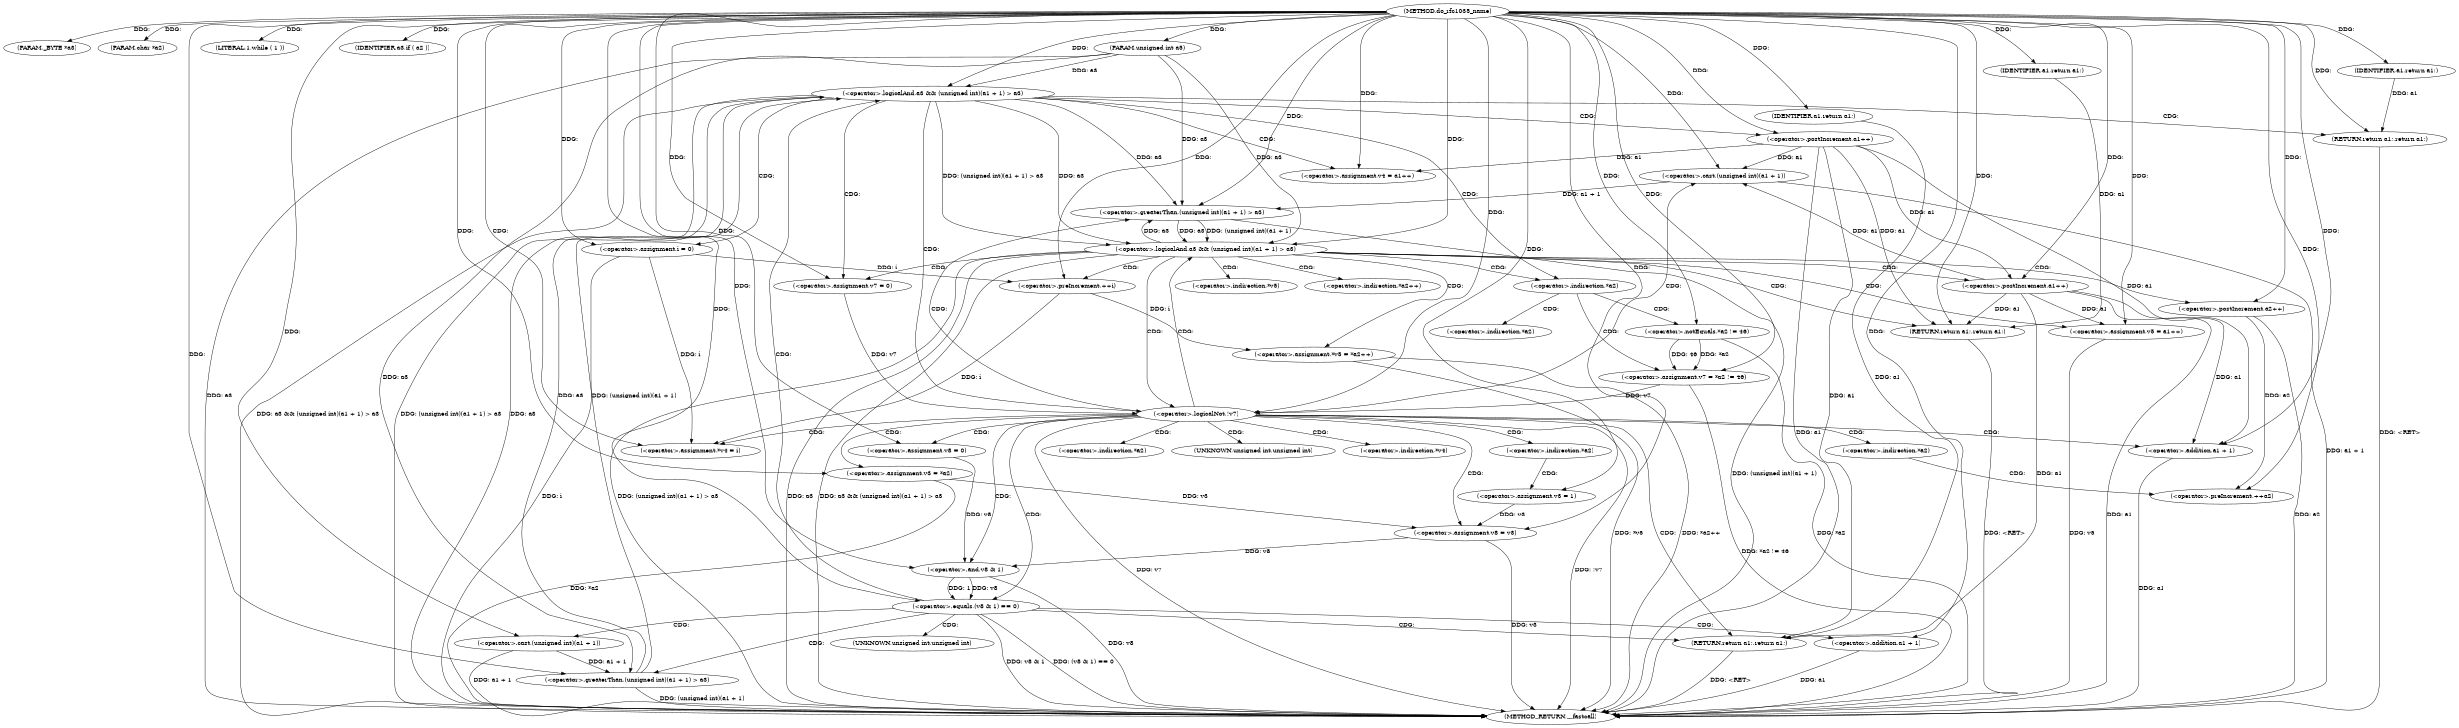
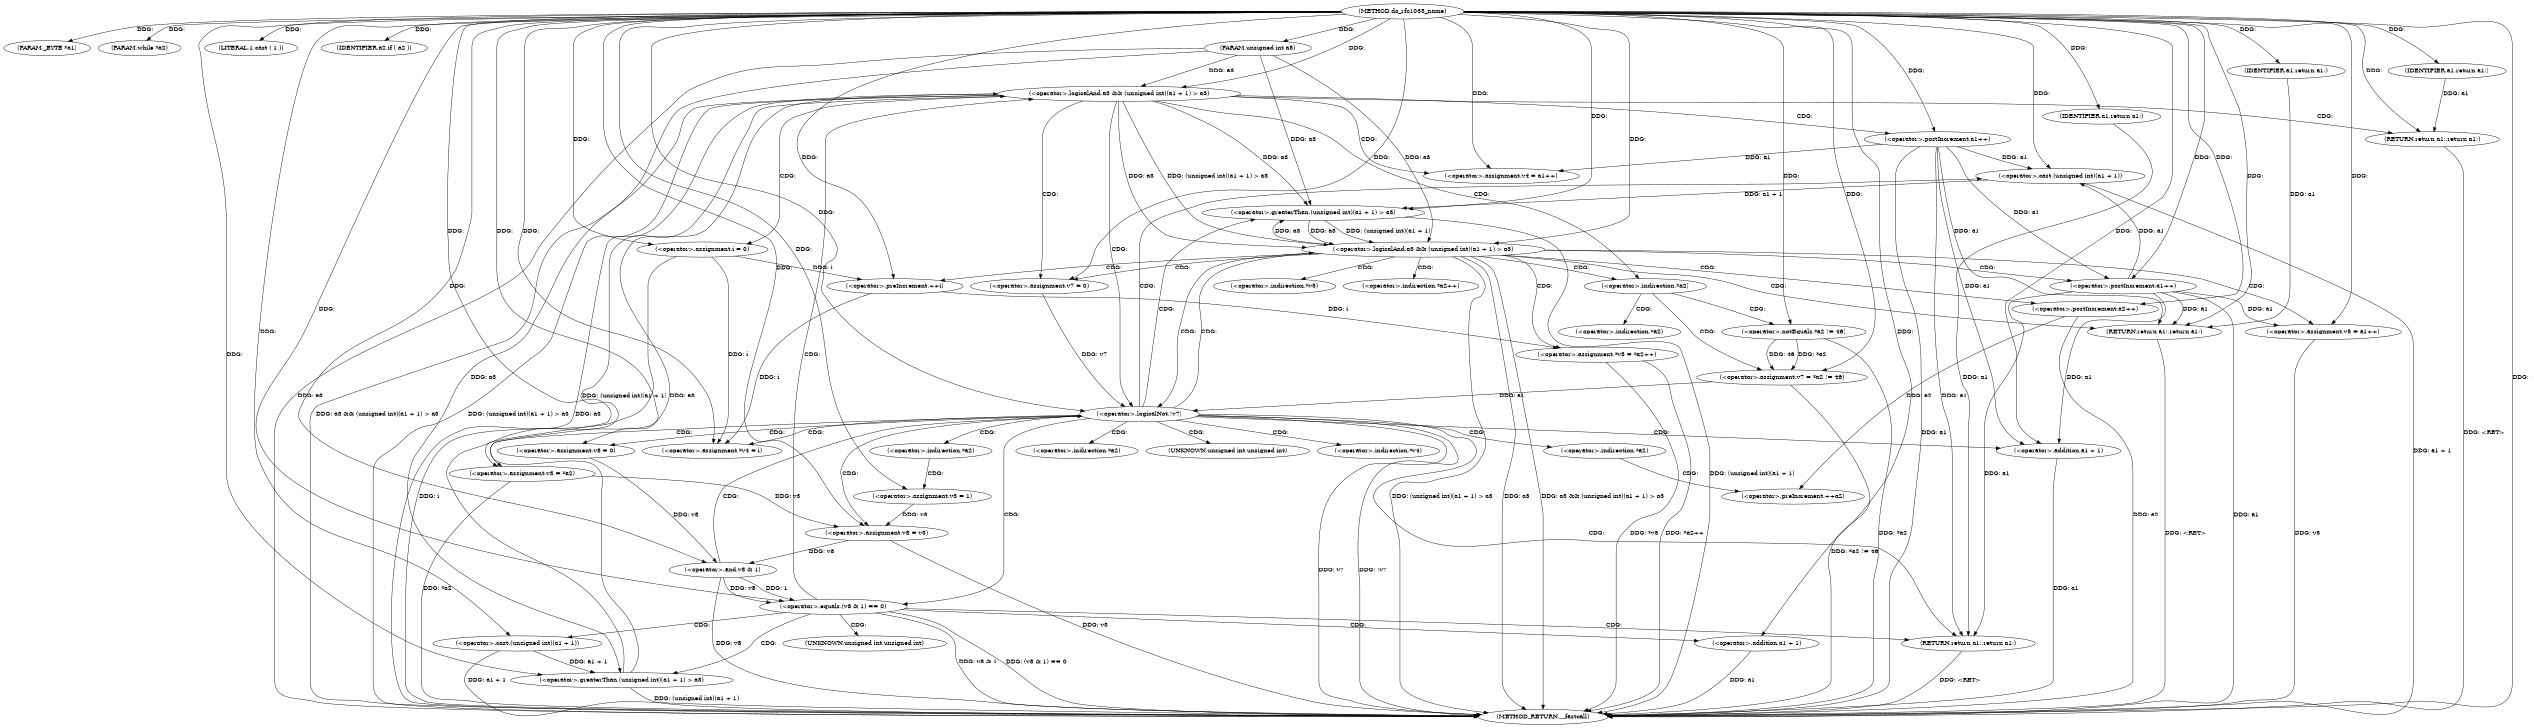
(2128, 26) -> (2513, 290)
(47, 48) -> (47, 48)
(138, 48) -> (140, 48)
(250, 48) -> (251, 48)
(393, 48) -> (374, 48)
(502, 231) -> (532, 231)
(1638, 396) -> (1512, 396)
(1005, 432) -> (858, 437)
